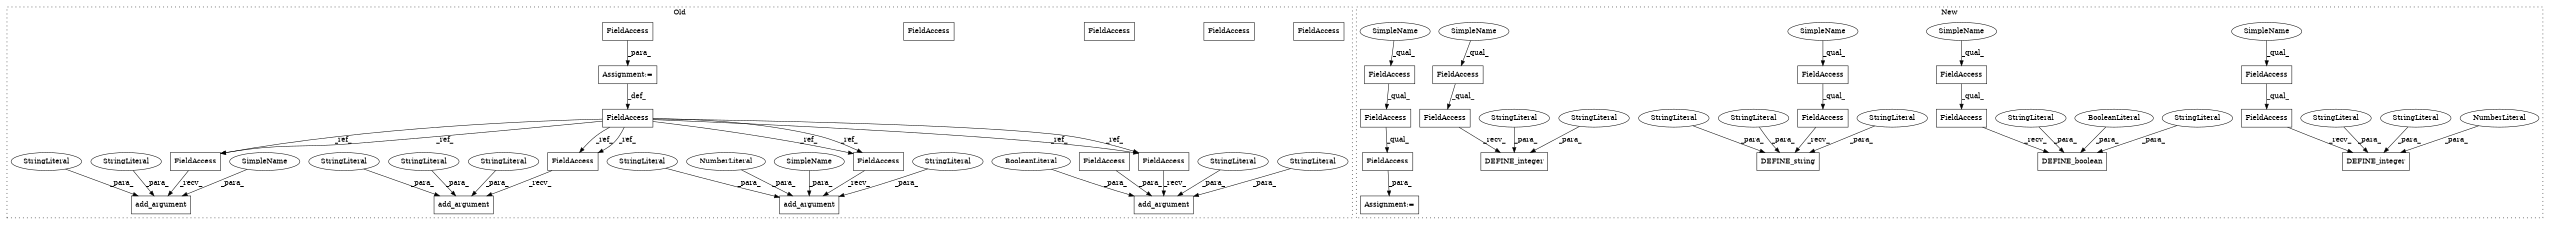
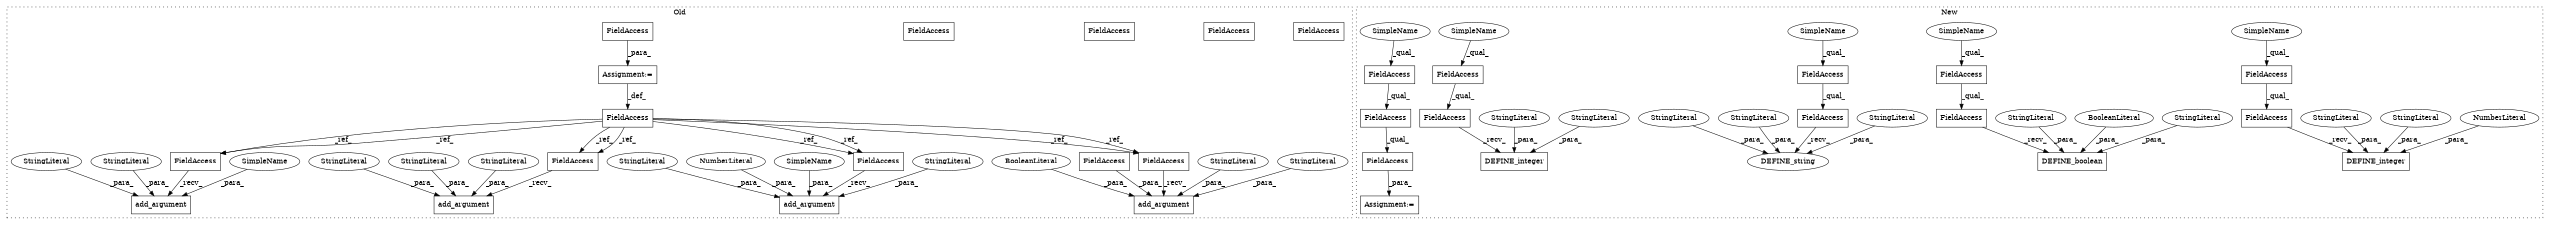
(1788, 162) -> (1788, 162)
